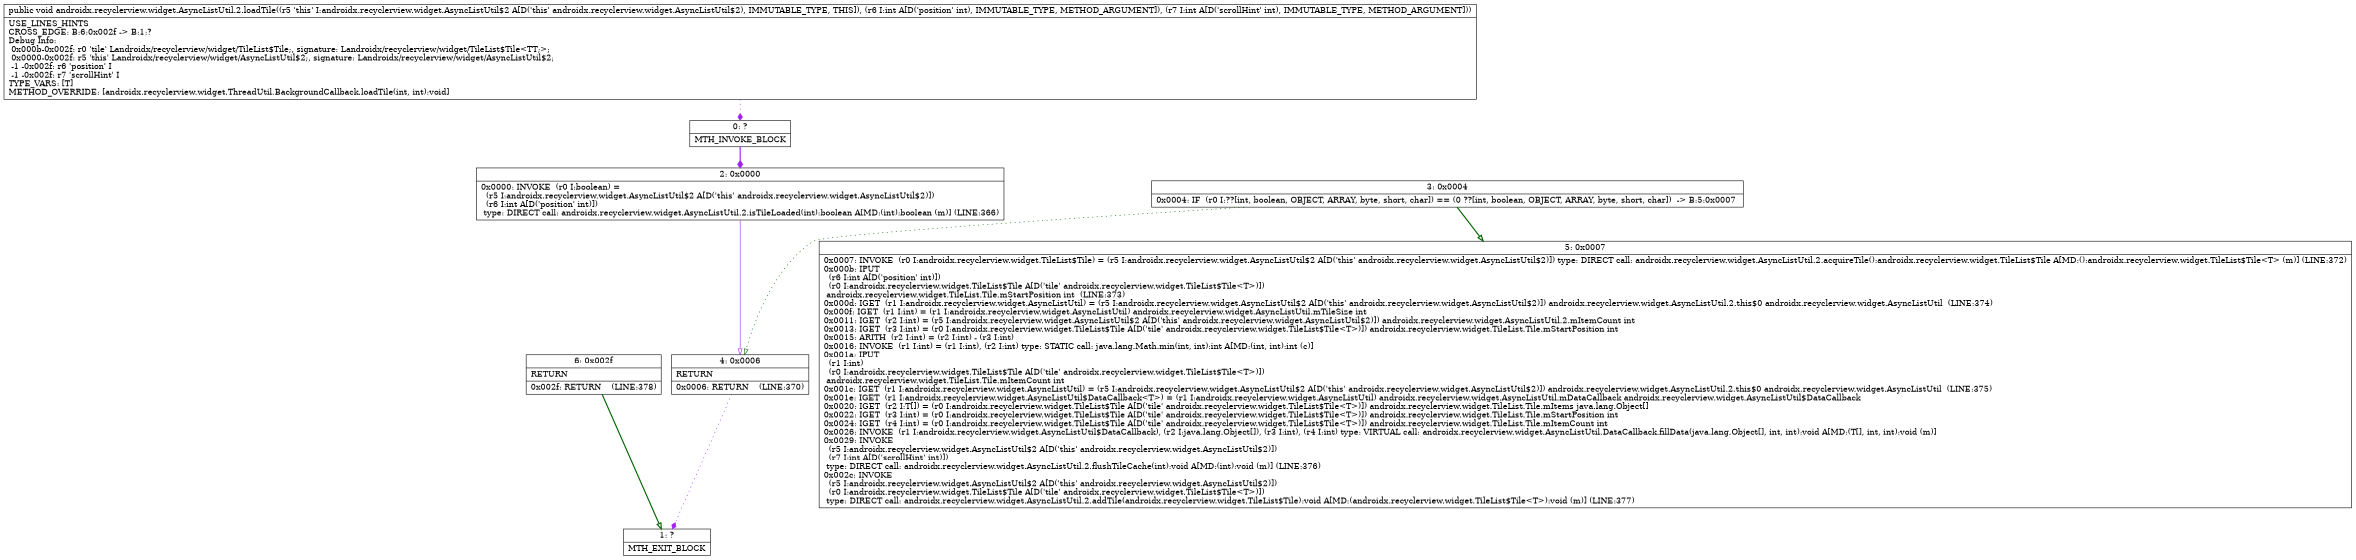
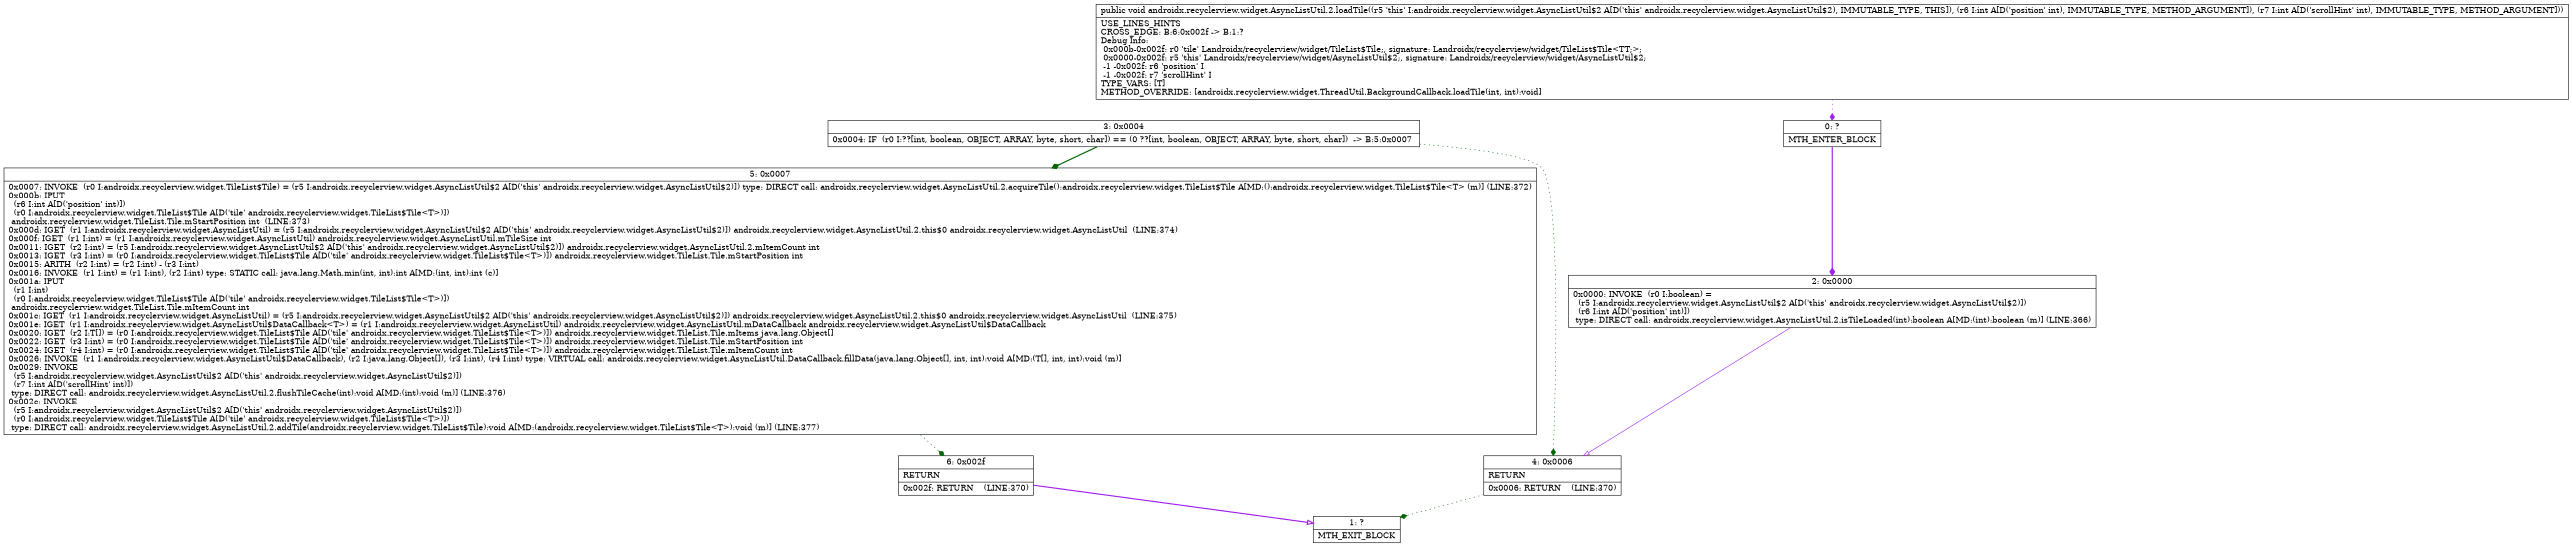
(740, 140) -> (1832, 140)
(1468, 222) -> (1078, 156)
(964, 226) -> (1554, 245)
(594, 387) -> (966, 488)
none -> (930, 443)
(703, 458) -> (1445, 505)
(631, 459) -> (1171, 504)
